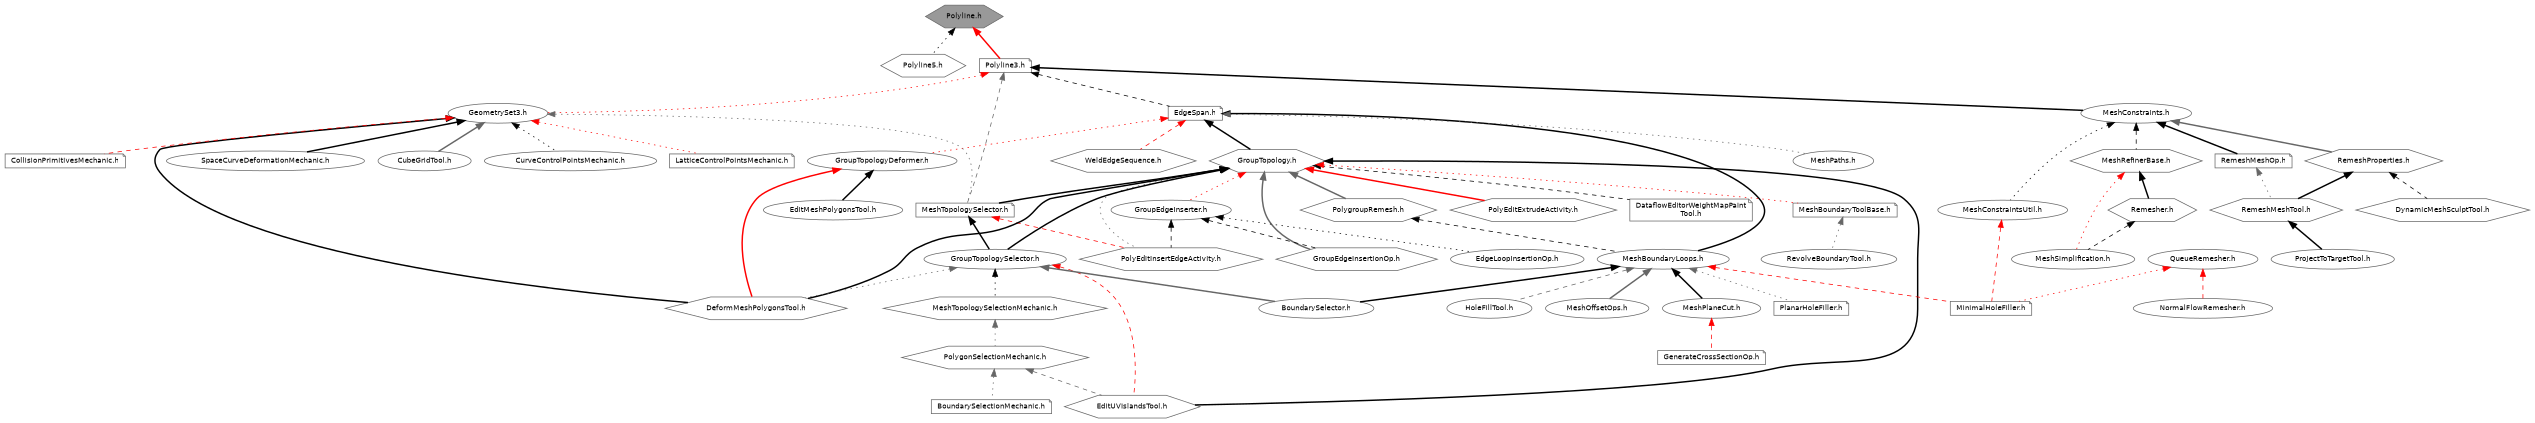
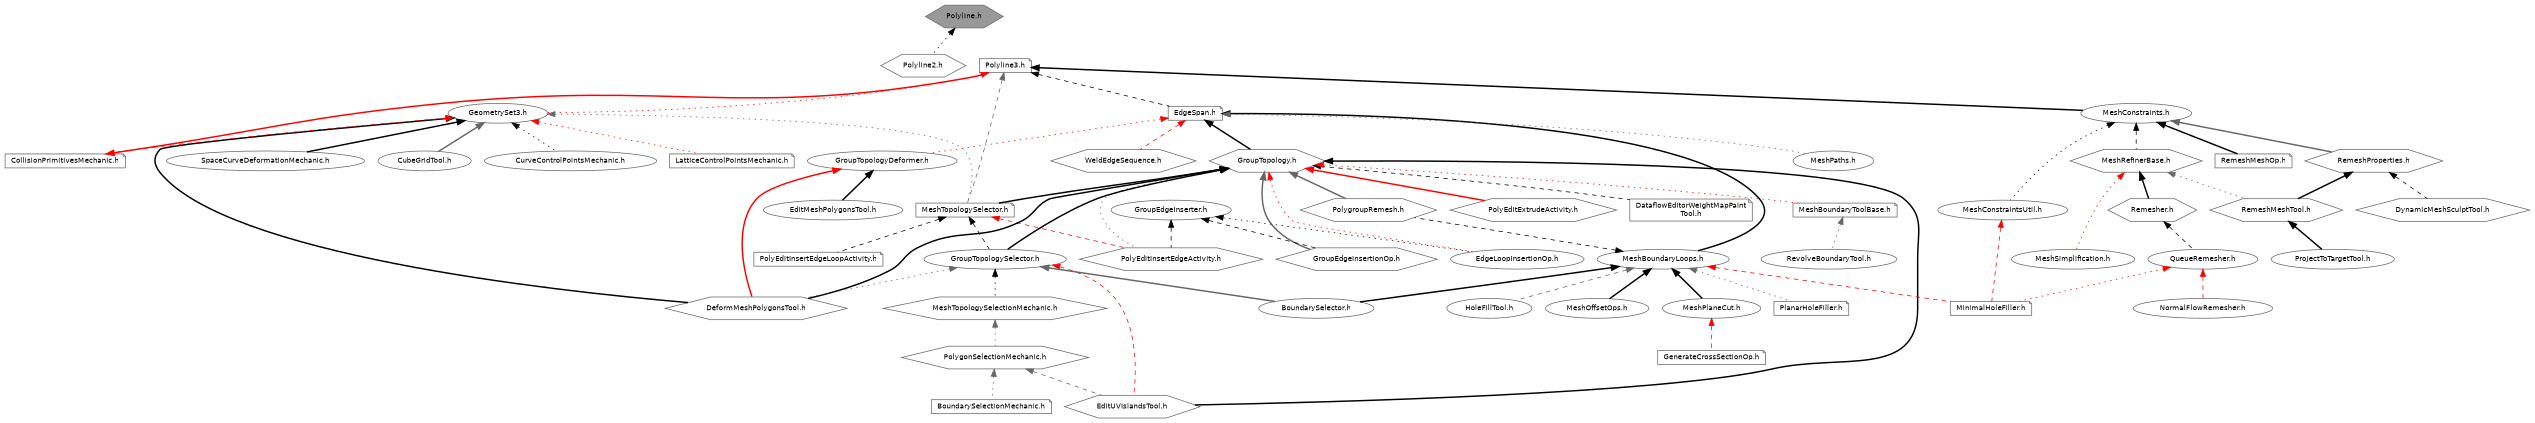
(989, 46) -> (550, 96)
(923, 66) -> (923, 66)
(2265, 187) -> (2210, 187)
(1214, 188) -> (1302, 224)
(1519, 236) -> (1515, 234)
(2108, 237) -> (2181, 238)
(982, 238) -> (982, 238)
none -> (818, 259)
(1627, 286) -> (1627, 286)
